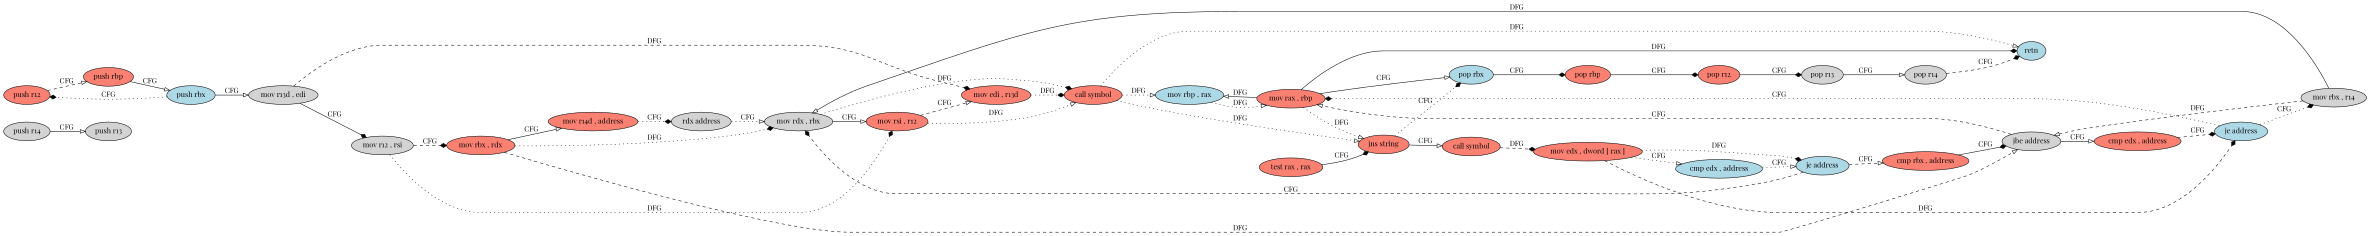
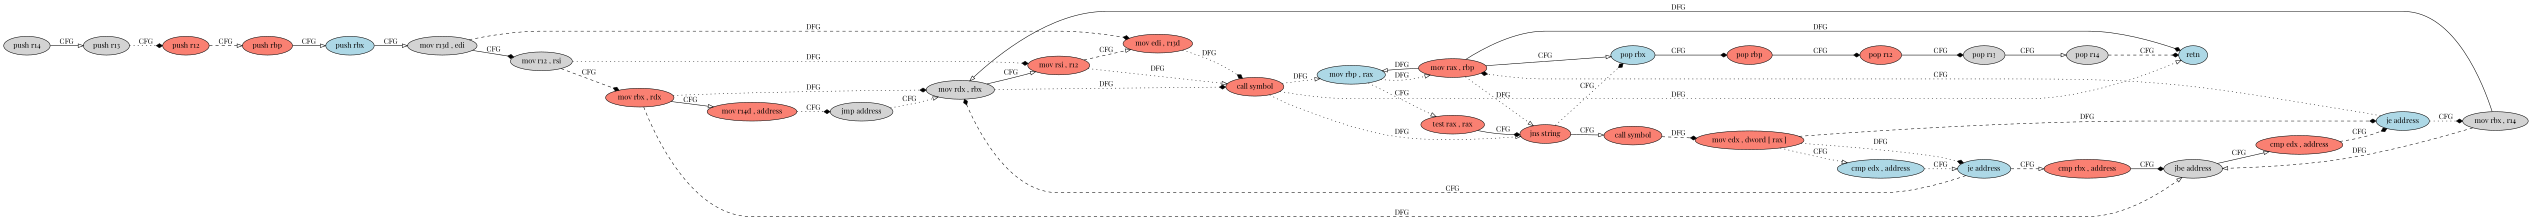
none -> (1394, 96)
(112, 99) -> (143, 46)
(1667, 118) -> none
(701, 122) -> (862, 112)
